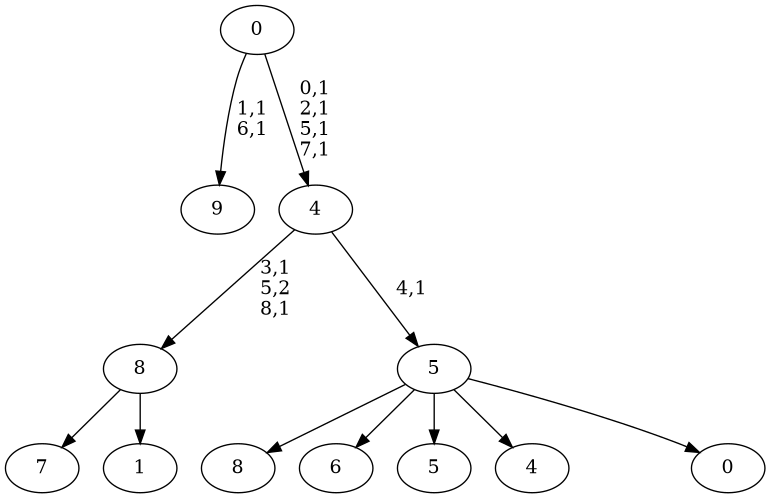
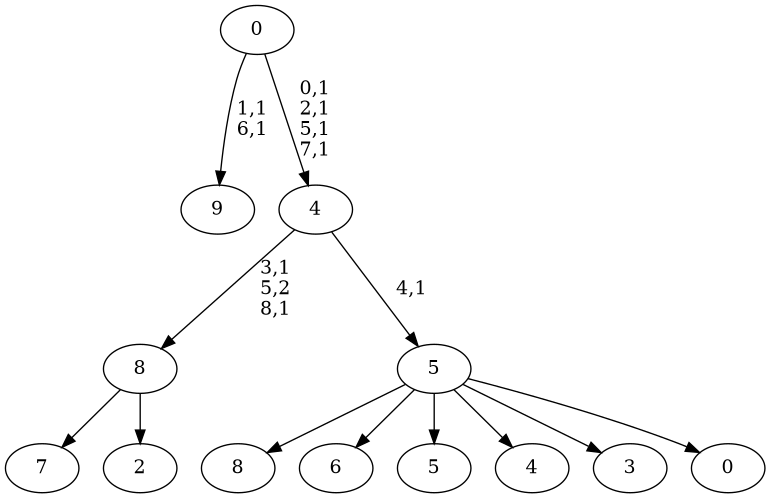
(140, 468) -> (140, 468)
none -> (630, 468)
